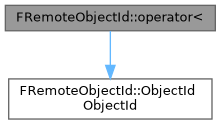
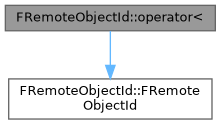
(110, 99) -> (110, 99)
